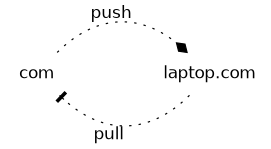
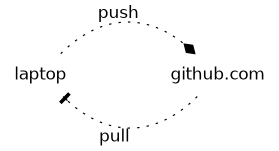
(37, 74) -> (41, 75)
(210, 74) -> (217, 75)
